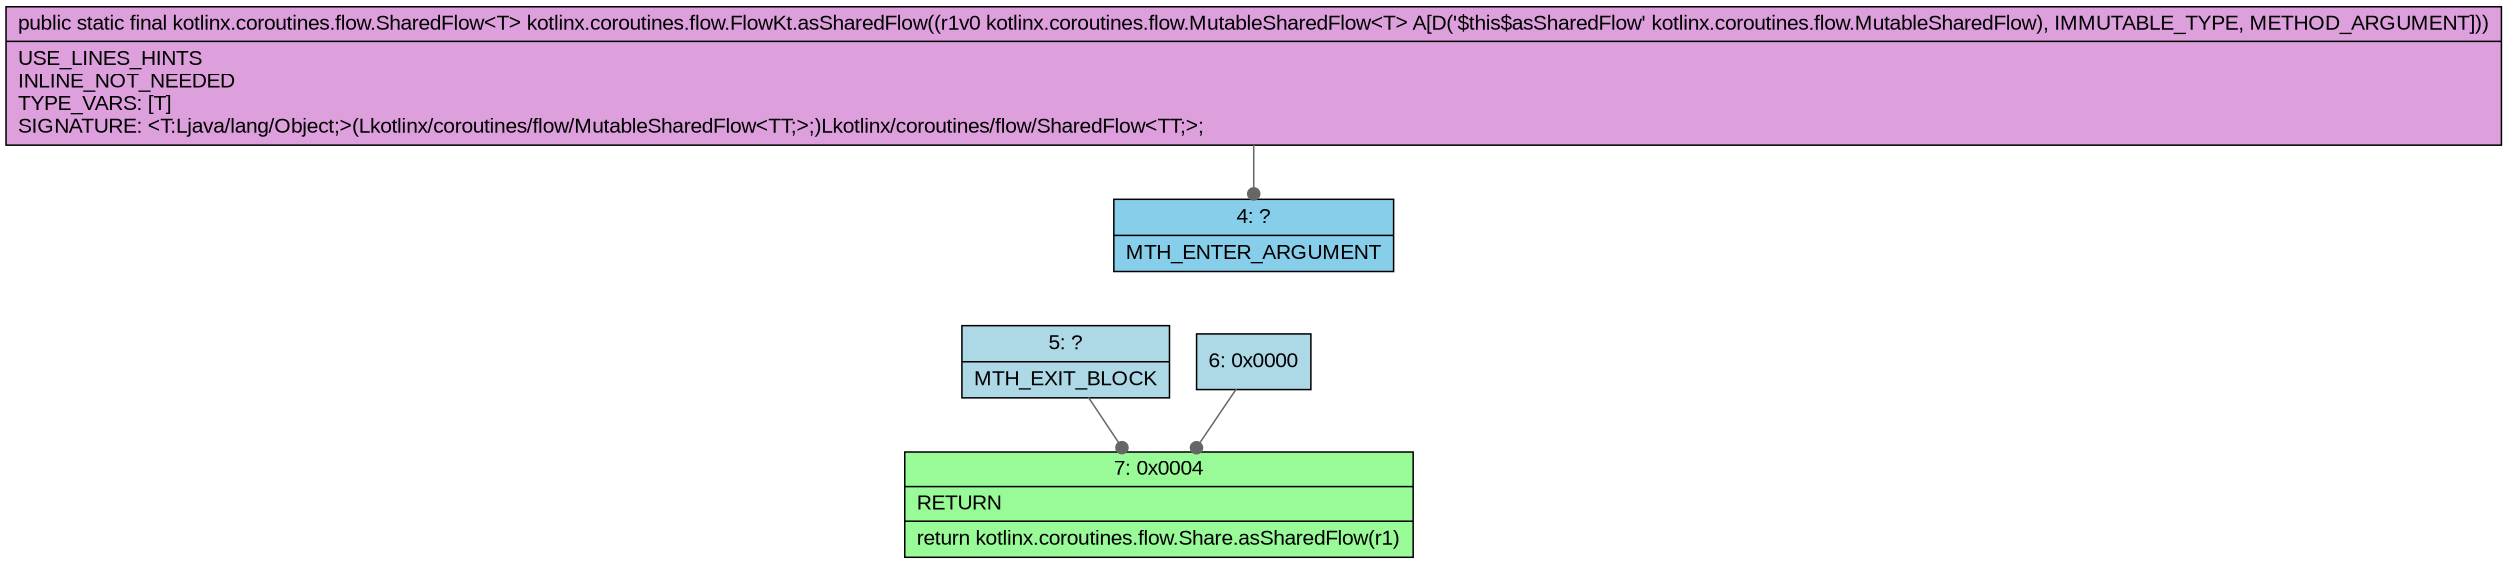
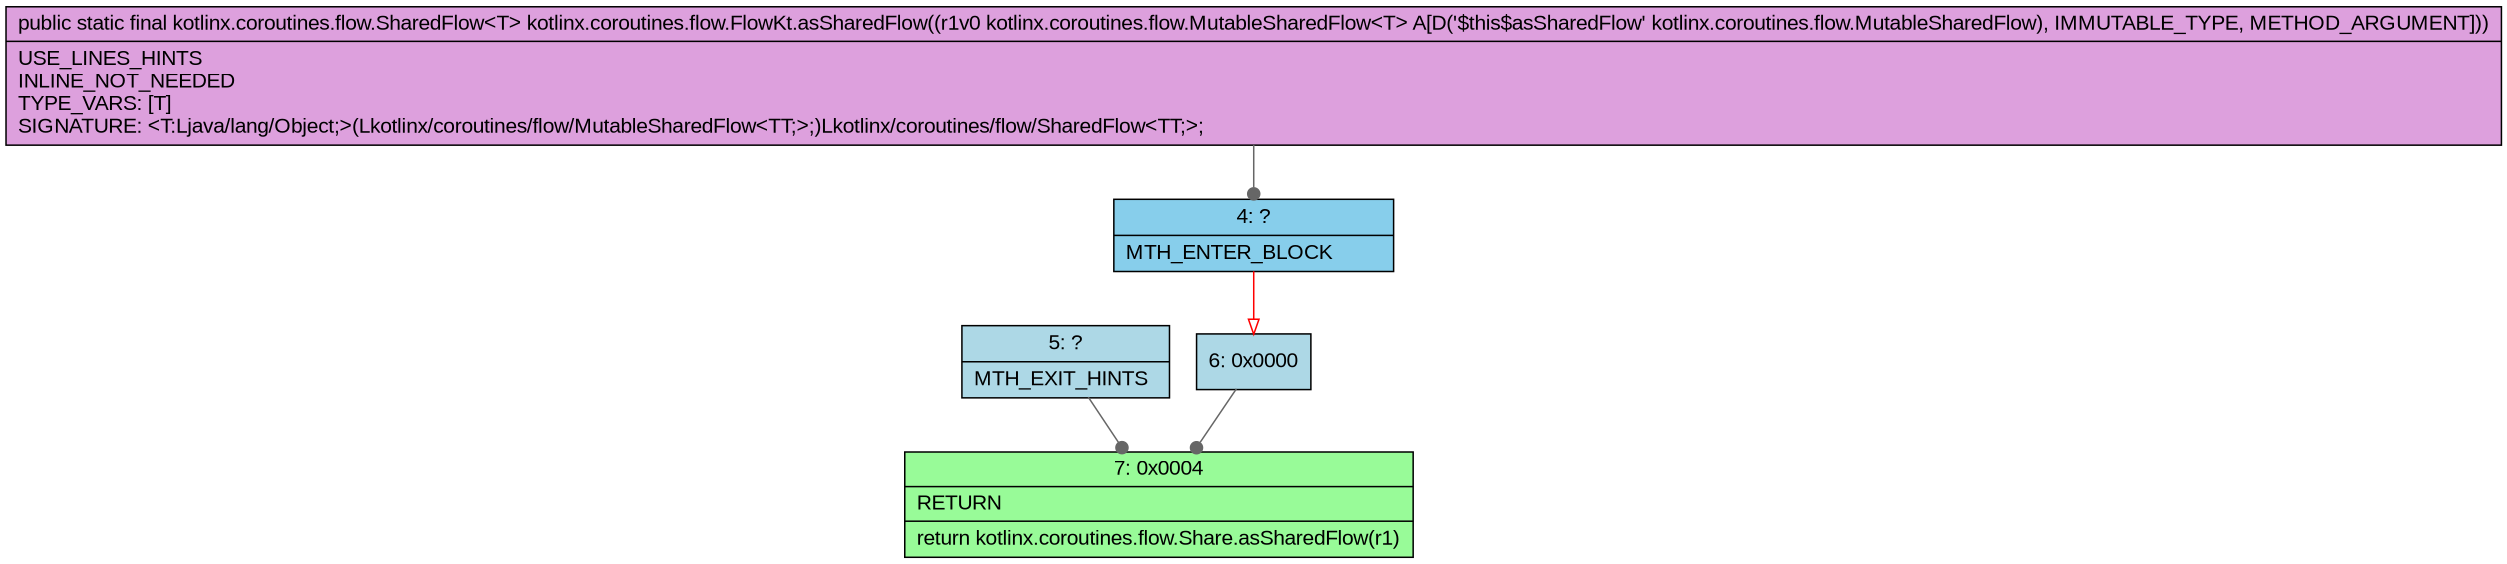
(1254, 253) -> (1230, 253)
none -> (1254, 295)
(1066, 379) -> (1061, 379)
